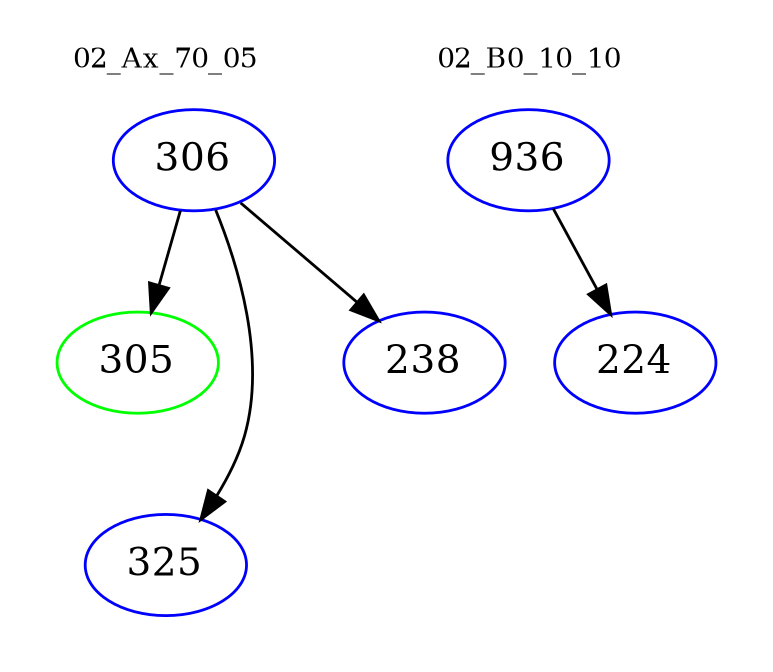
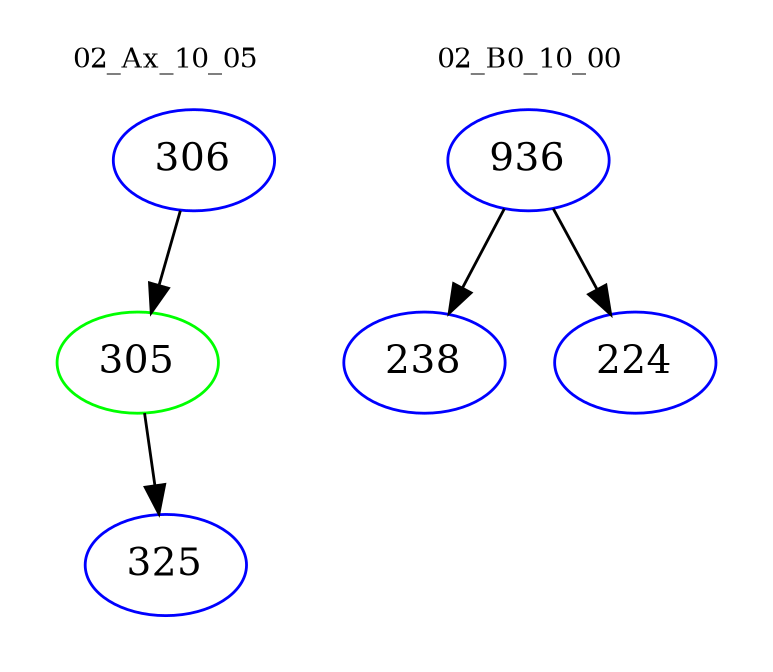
(166, 60) -> (166, 60)
(530, 60) -> (530, 60)
(278, 235) -> (483, 248)
(252, 354) -> (150, 449)
